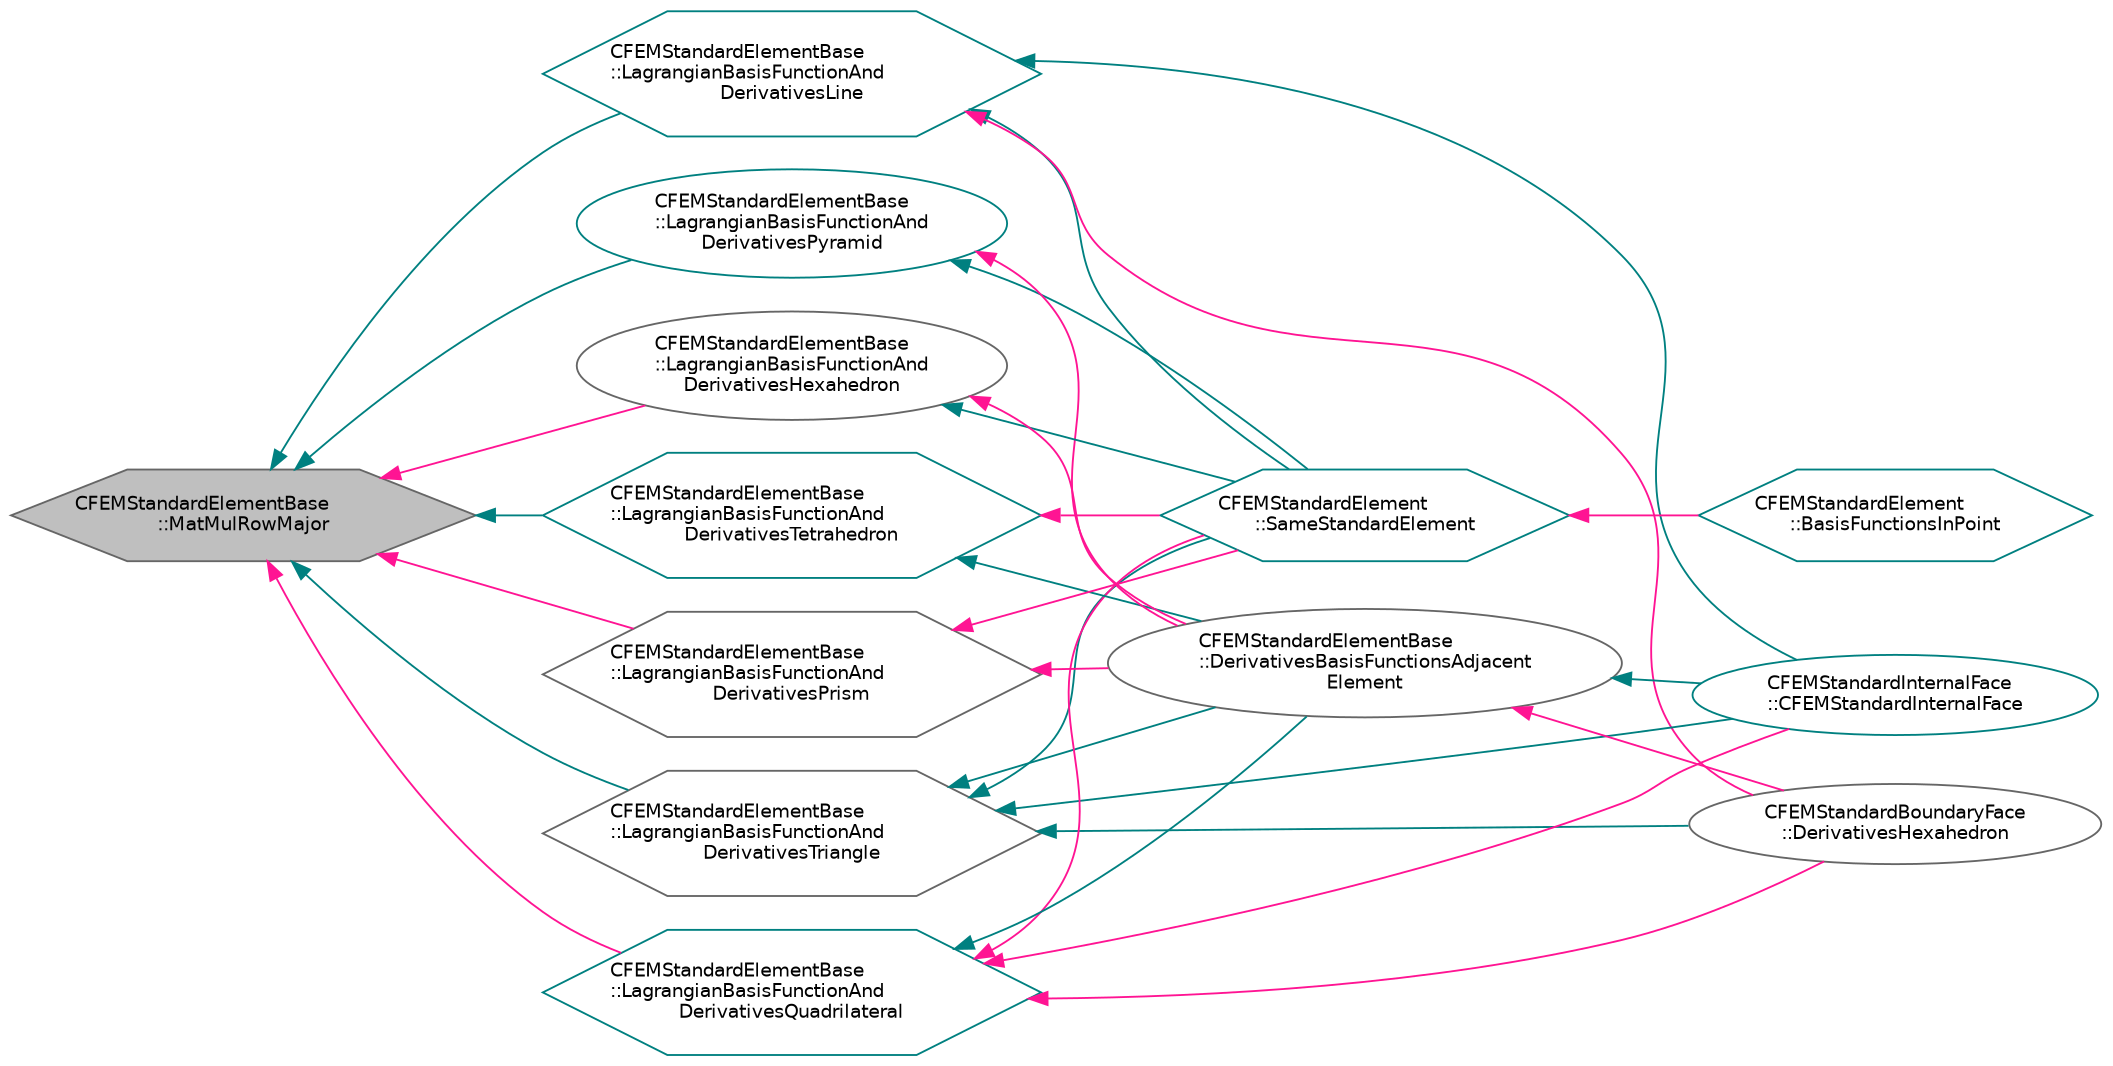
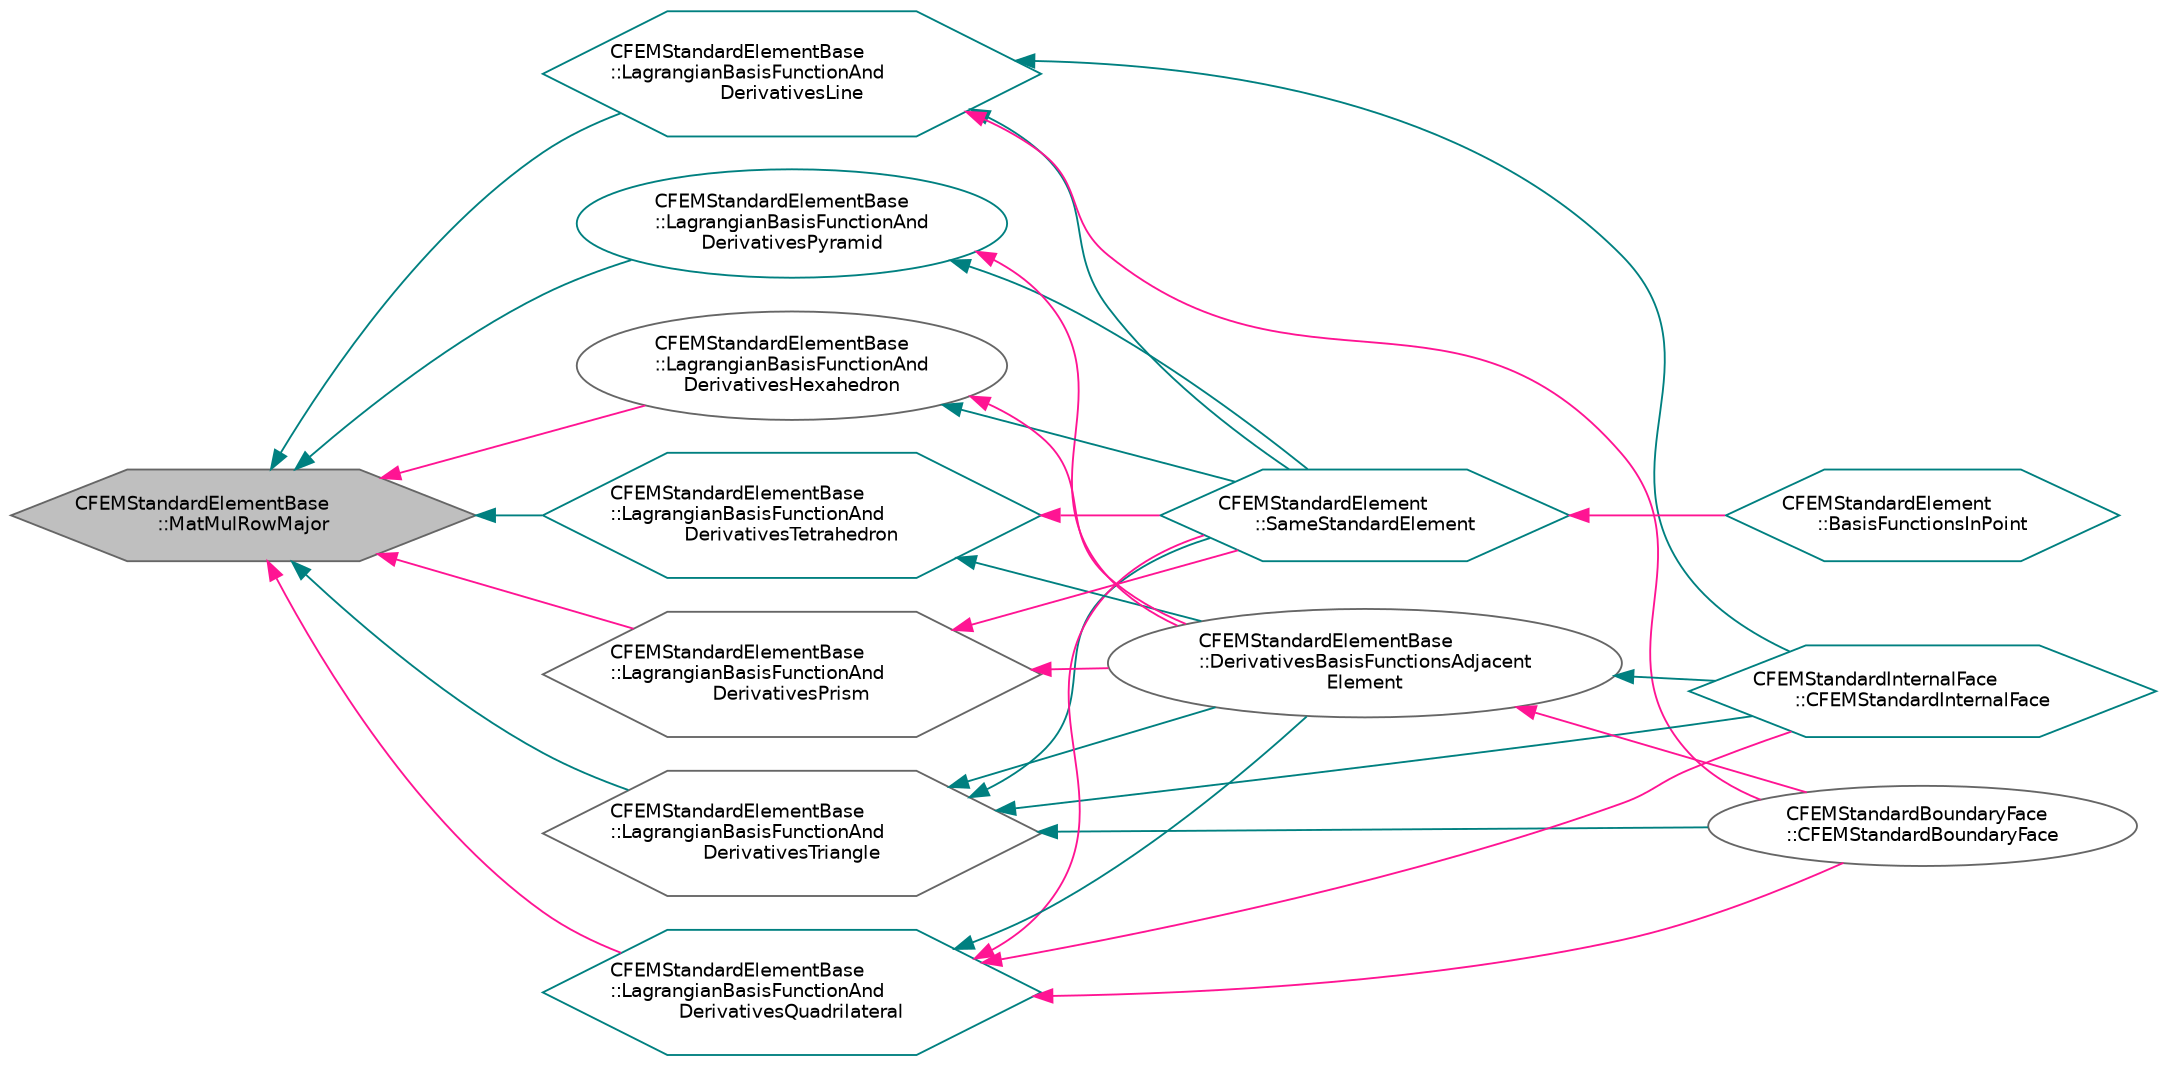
(1895, 695) -> (1923, 691)
(1895, 824) -> (1923, 826)
